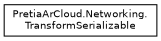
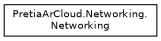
(81, 20) -> (81, 20)
